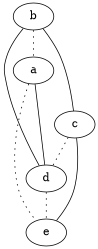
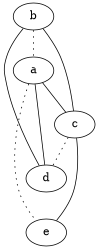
none -> (54, 98)
(46, 206) -> none
